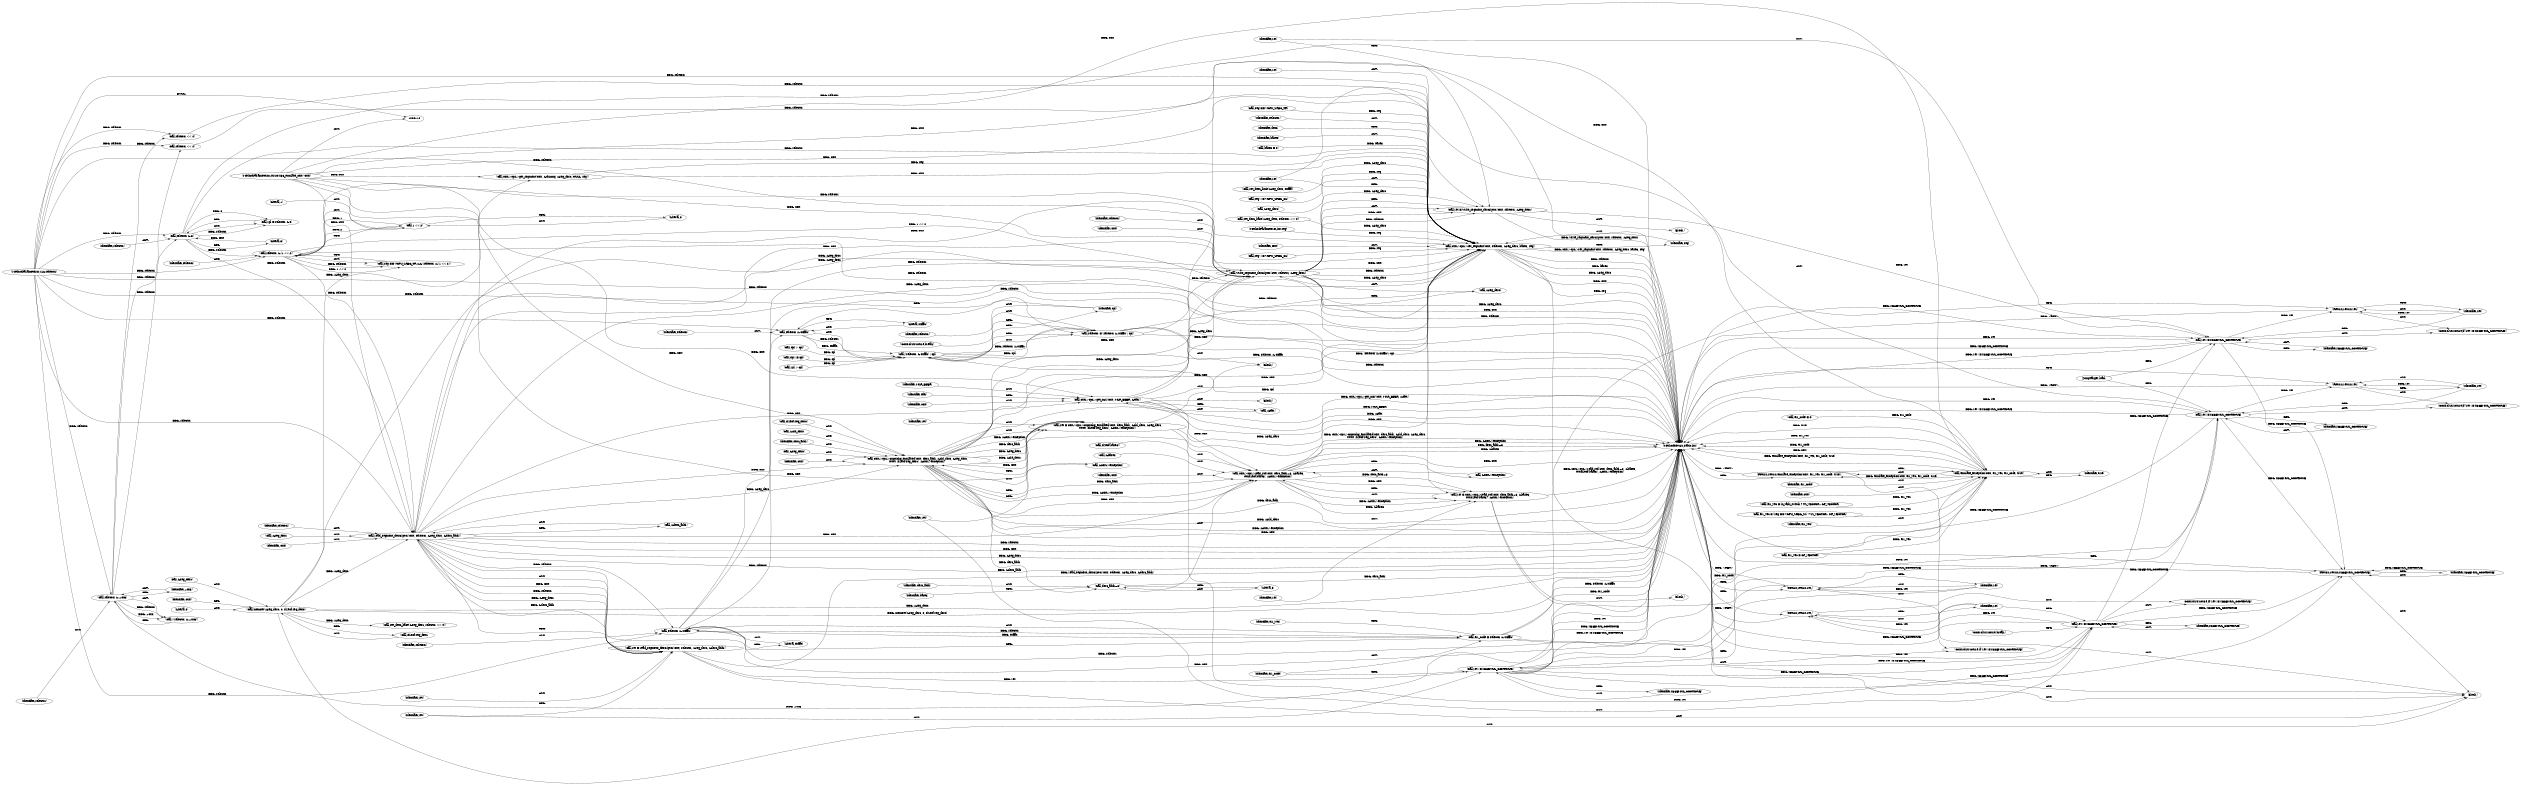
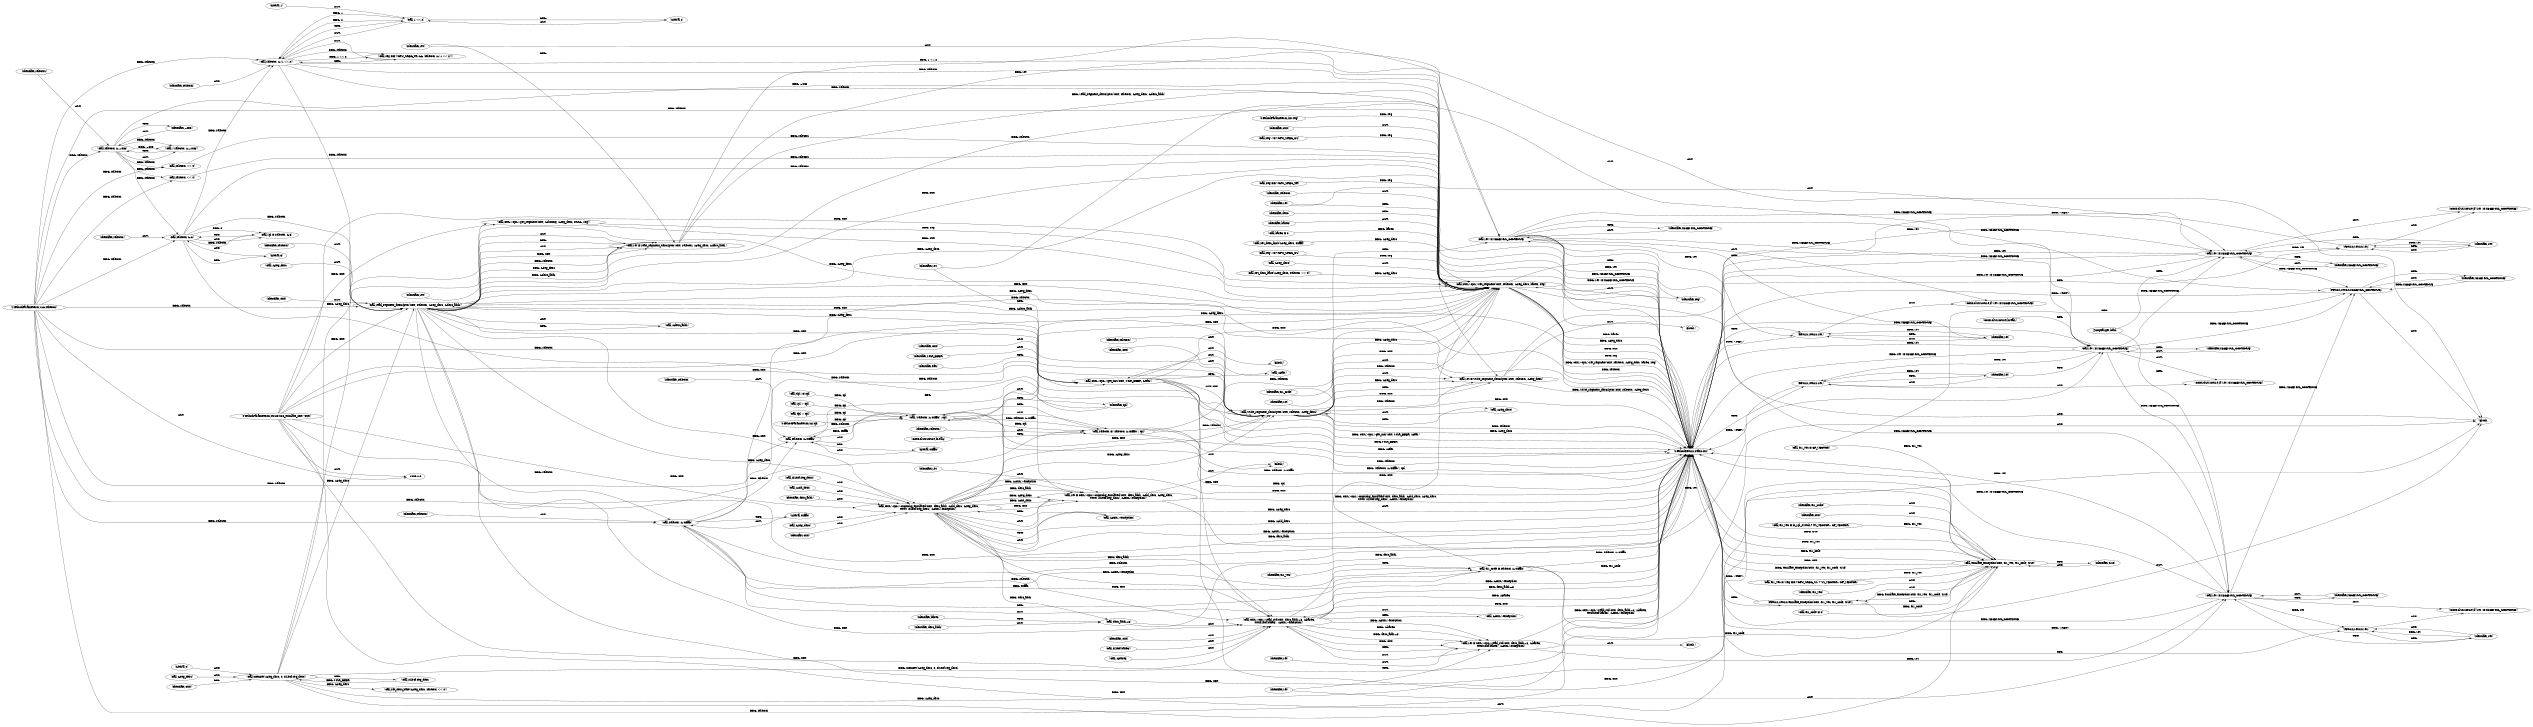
(182, 94) -> (182, 415)
(217, 238) -> (217, 248)
(1201, 337) -> (1212, 387)
none -> (800, 424)
(1800, 505) -> (1811, 526)
(1268, 588) -> none
(337, 634) -> (338, 681)
